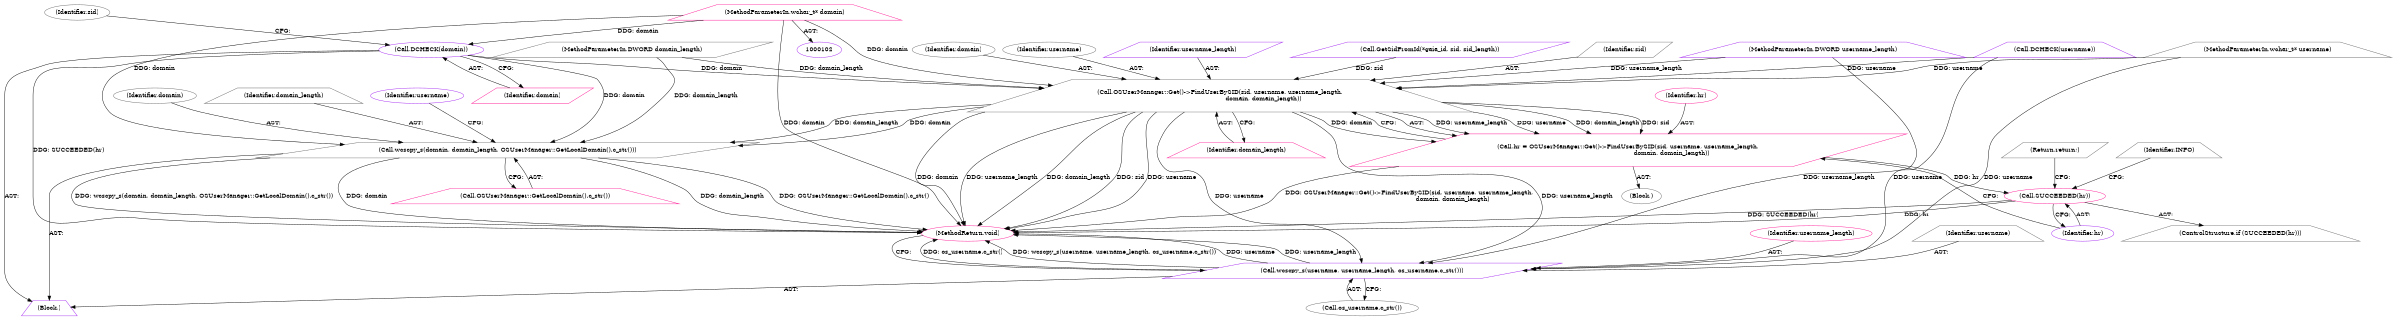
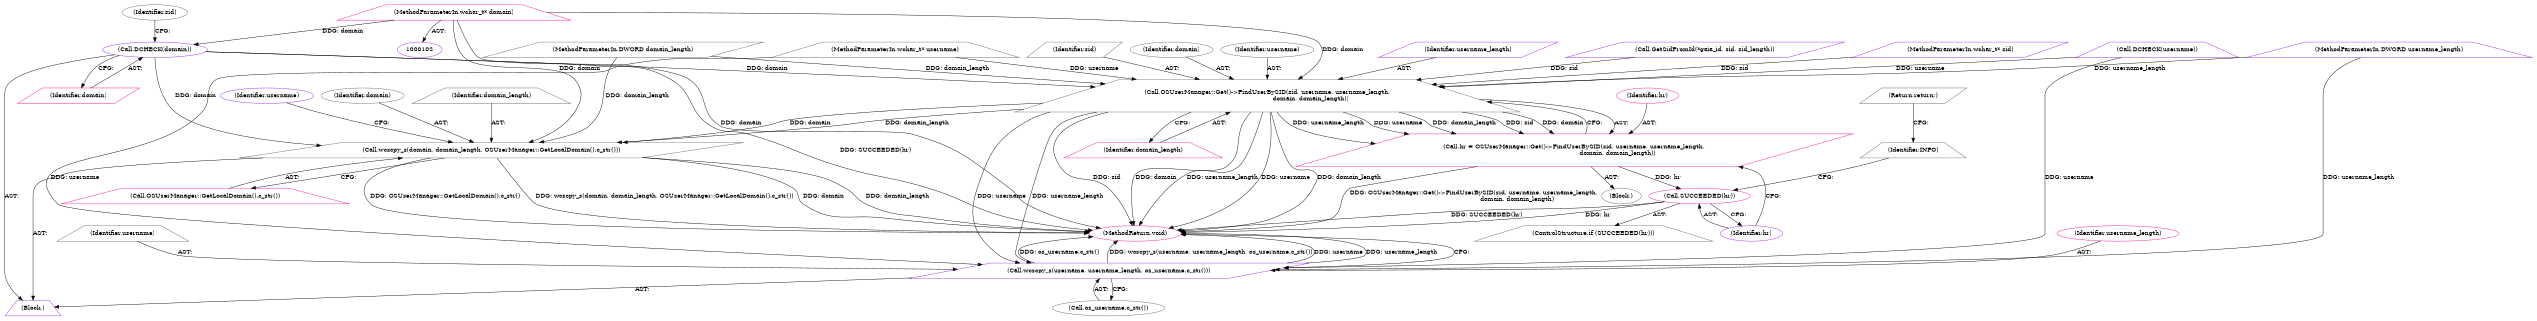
none -> (1960, 50)
(2055, 171) -> (1913, 121)
